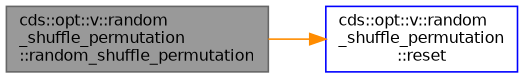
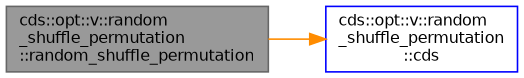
(422, 39) -> (422, 39)
